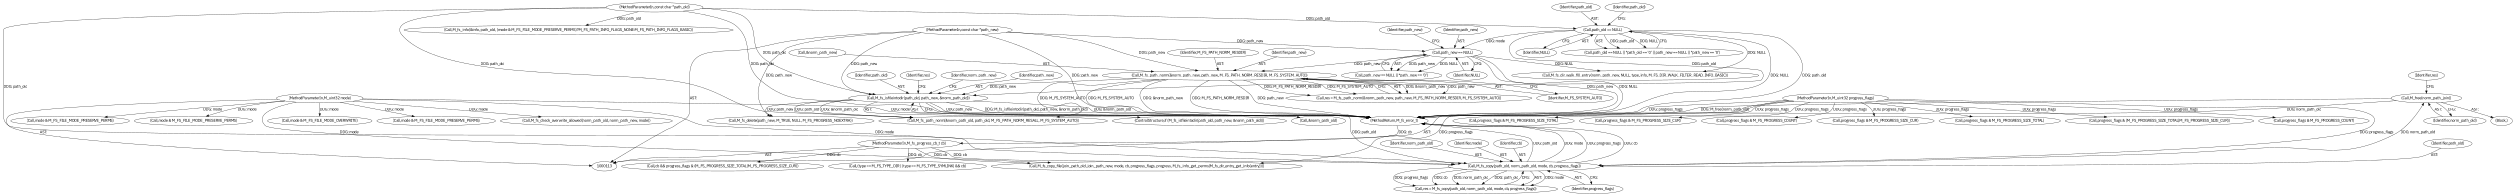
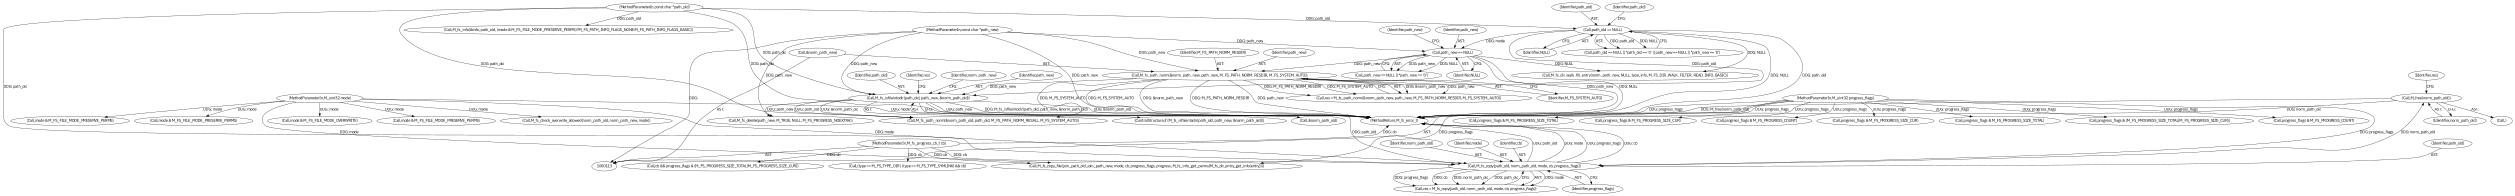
(694, 98) -> (694, 98)
(2426, 98) -> (2426, 98)
(2502, 121) -> (2502, 121)
(1151, 142) -> (1175, 141)
(158, 146) -> (710, 112)
